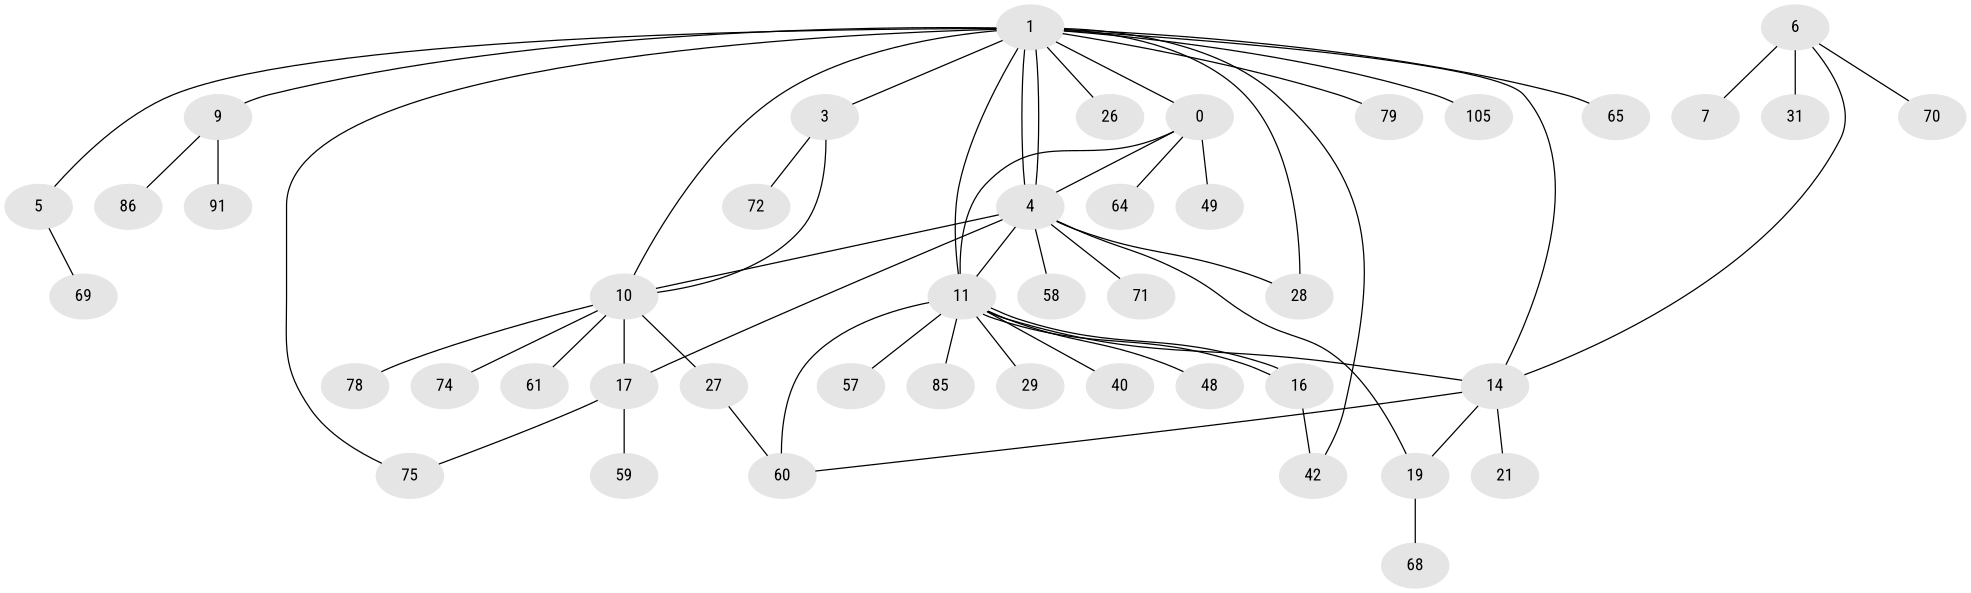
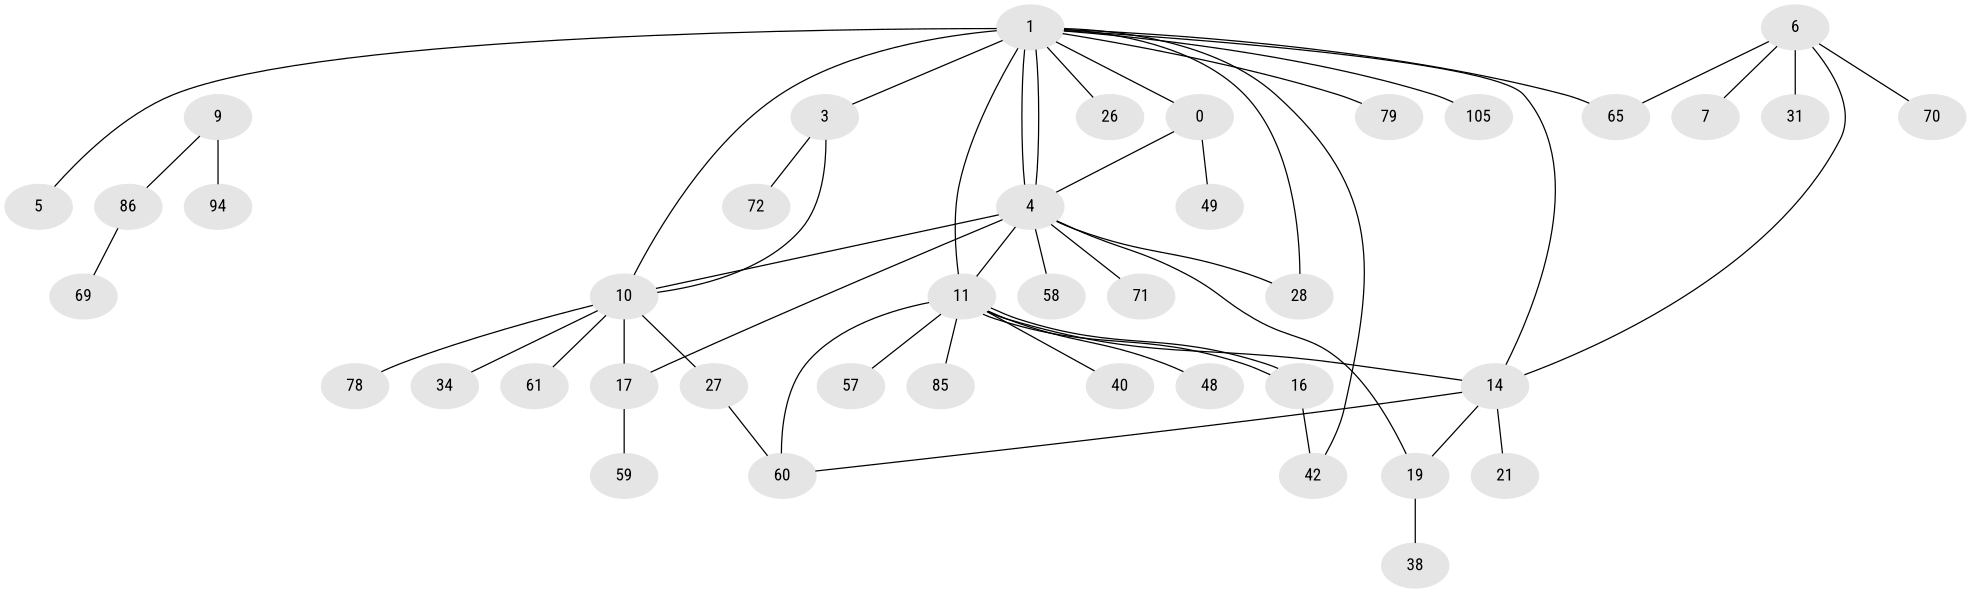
(542, 49) -> none
none -> (1706, 72)
(1051, 152) -> none
(218, 207) -> (218, 207)
(1120, 207) -> none
(61, 252) -> (106, 252)
(445, 386) -> (445, 386)
(1030, 386) -> none
(410, 476) -> none
(1415, 566) -> (1415, 566)
